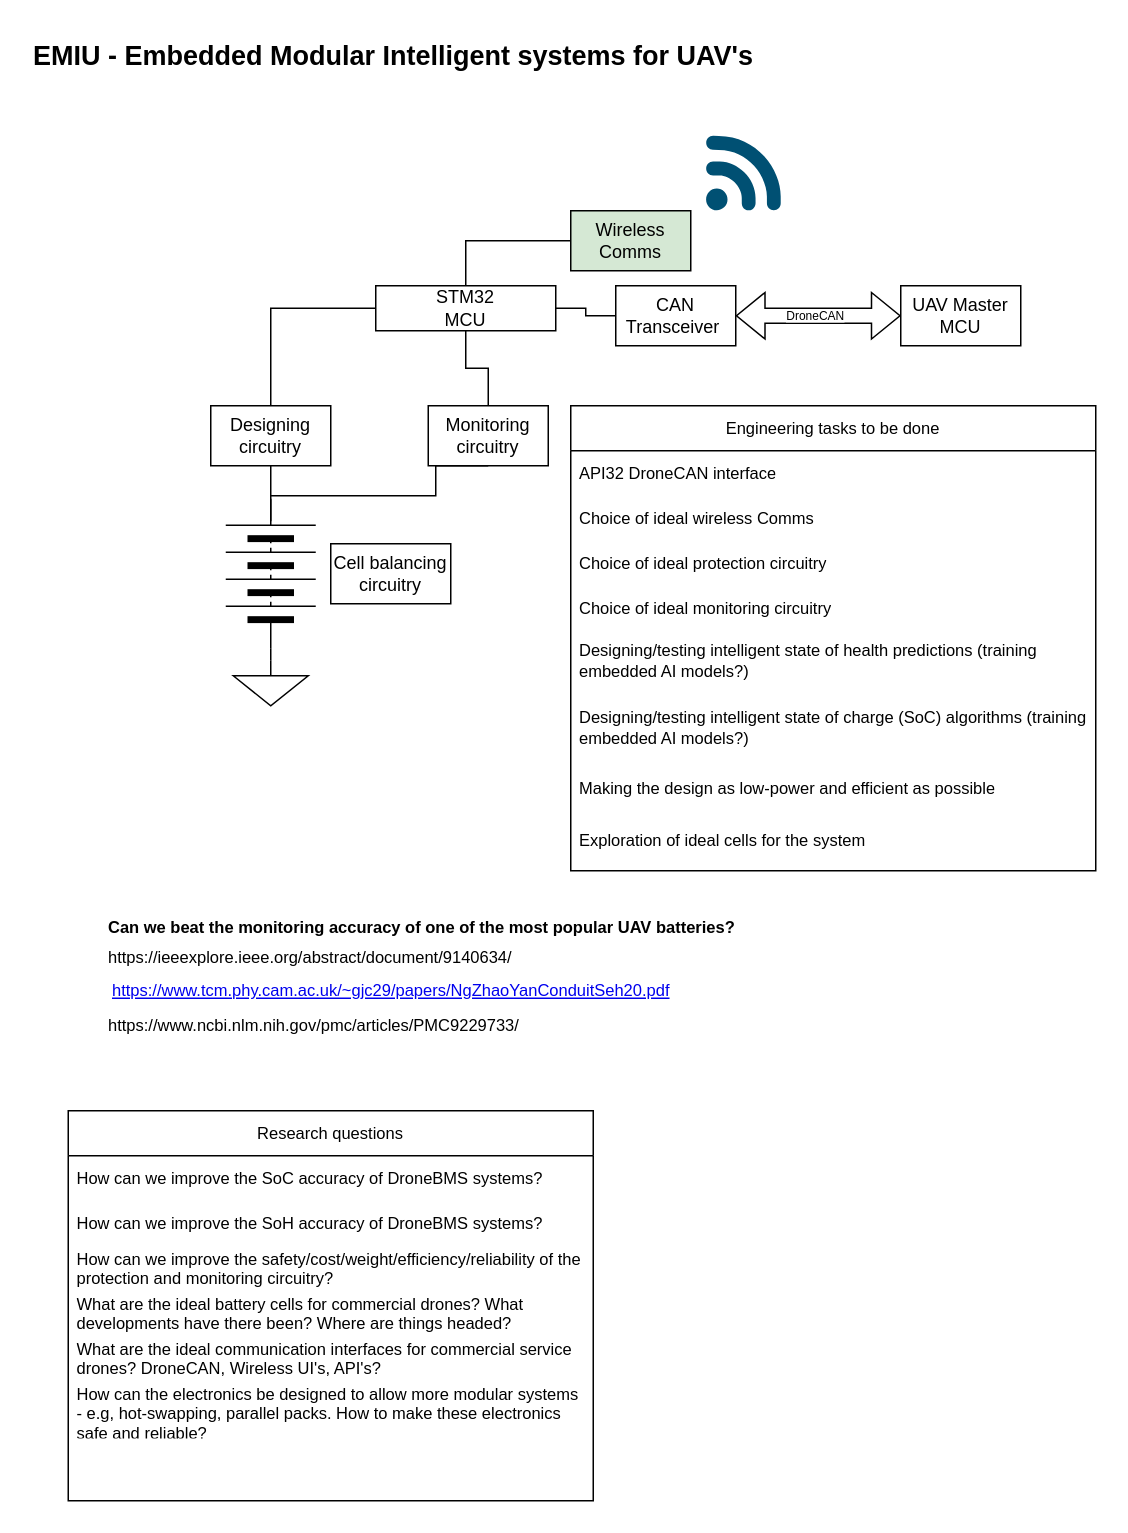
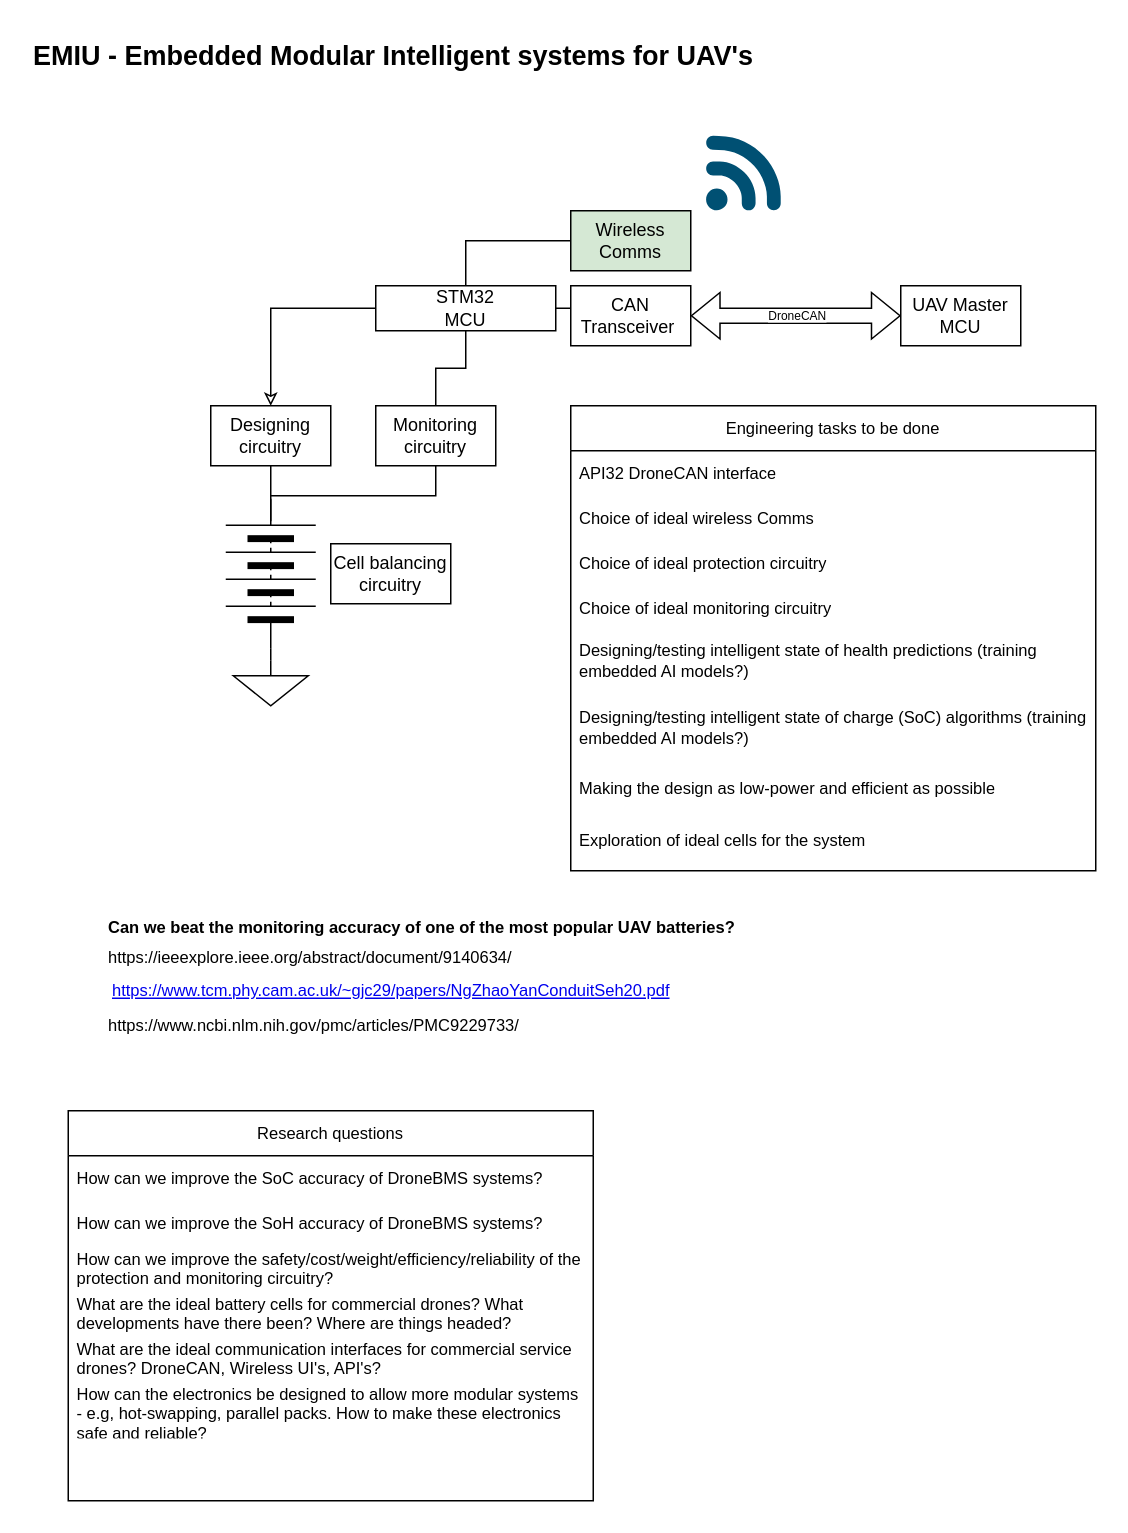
(676, 316) -> (631, 316)
(271, 398) -> (271, 394)
(488, 436) -> (436, 436)
